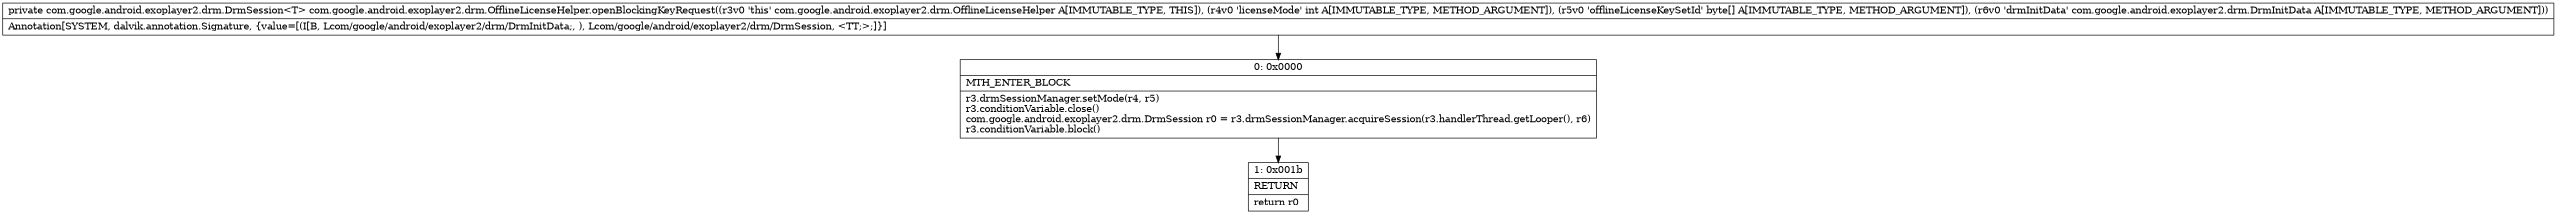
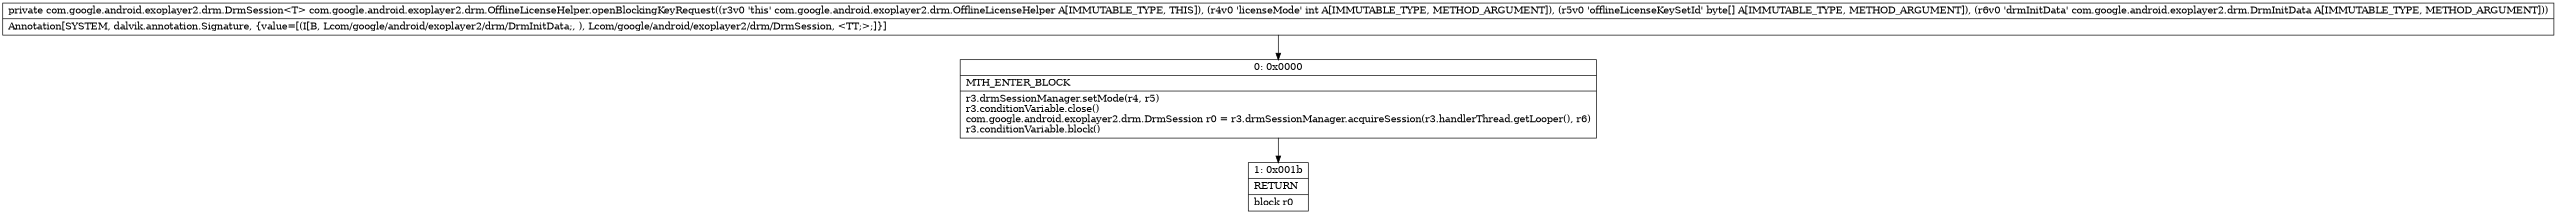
(1277, 203) -> (1274, 203)
